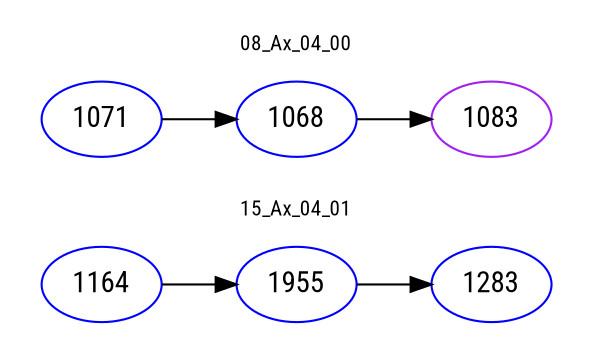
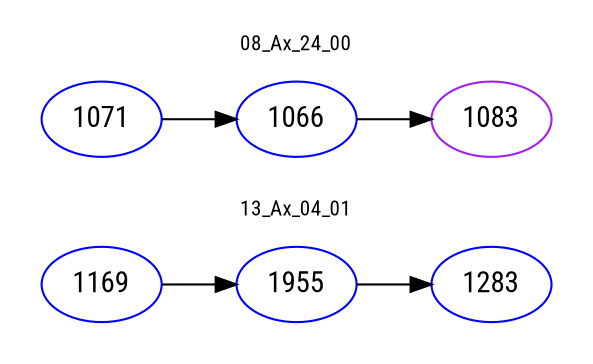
(297, 45) -> (297, 45)
(297, 119) -> (297, 119)
(297, 210) -> (297, 210)
(102, 284) -> (102, 284)
